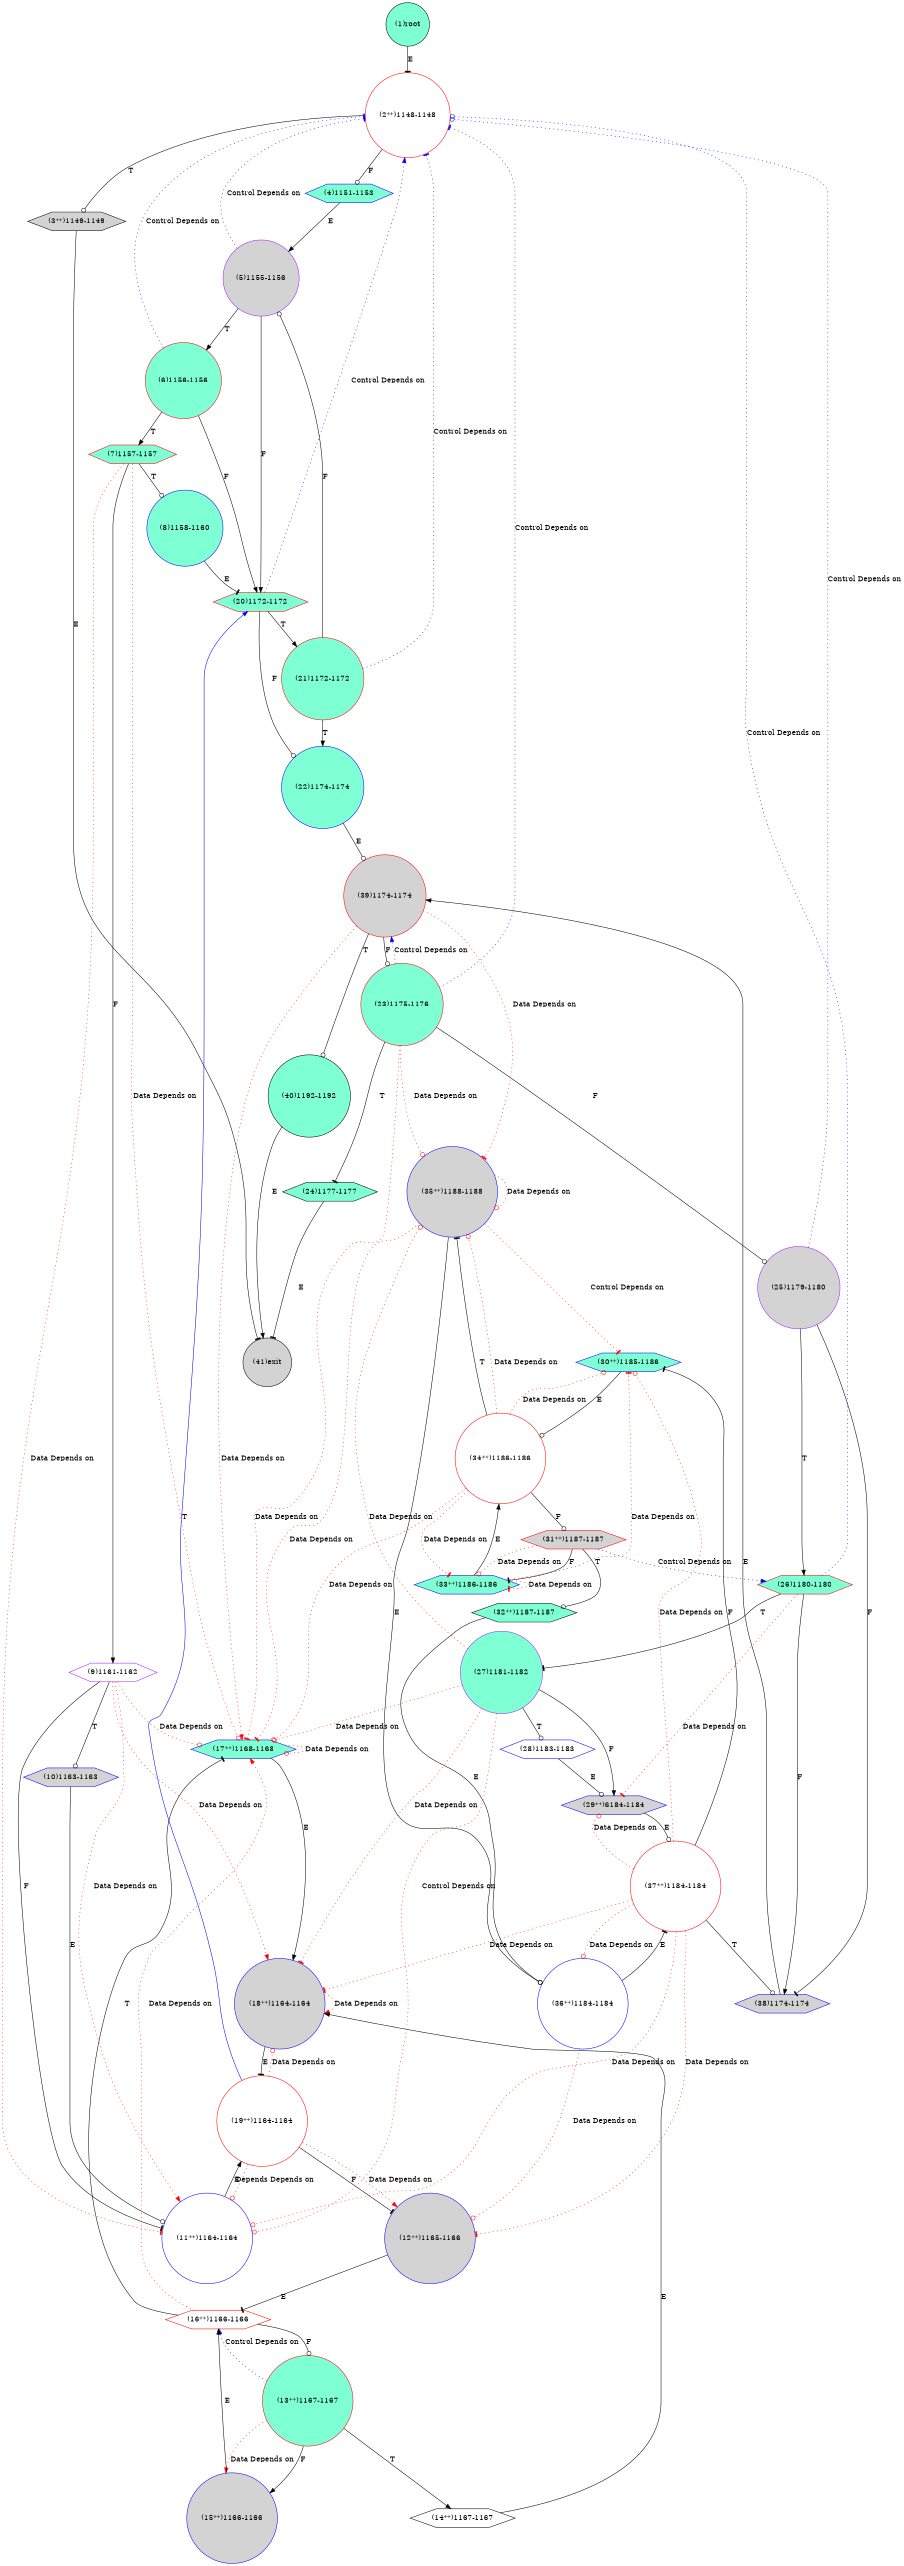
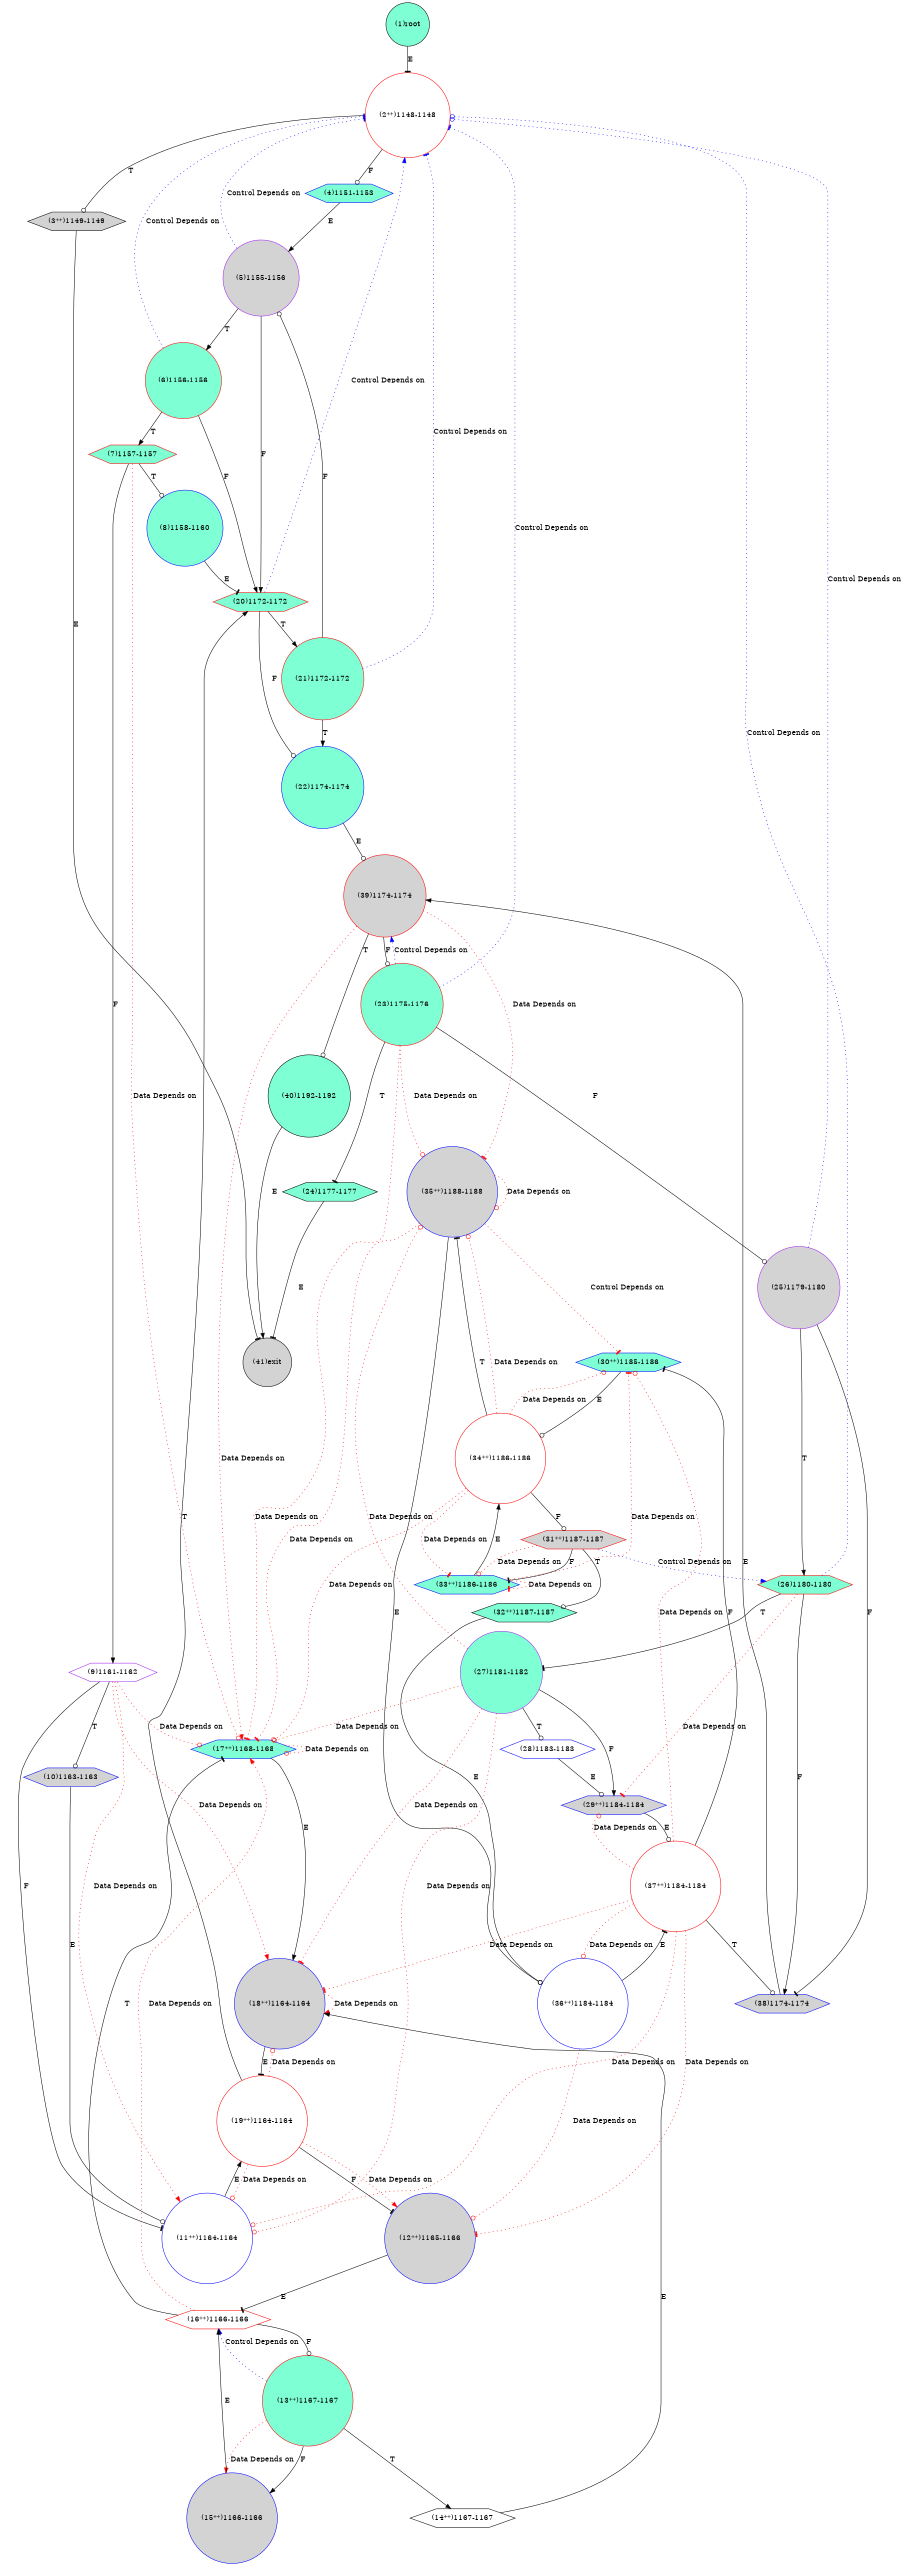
(194, 1353) -> (194, 1353)
(34, 1391) -> none
(614, 1805) -> (614, 1805)
(459, 1886) -> (459, 1886)
(275, 2180) -> (275, 2180)
